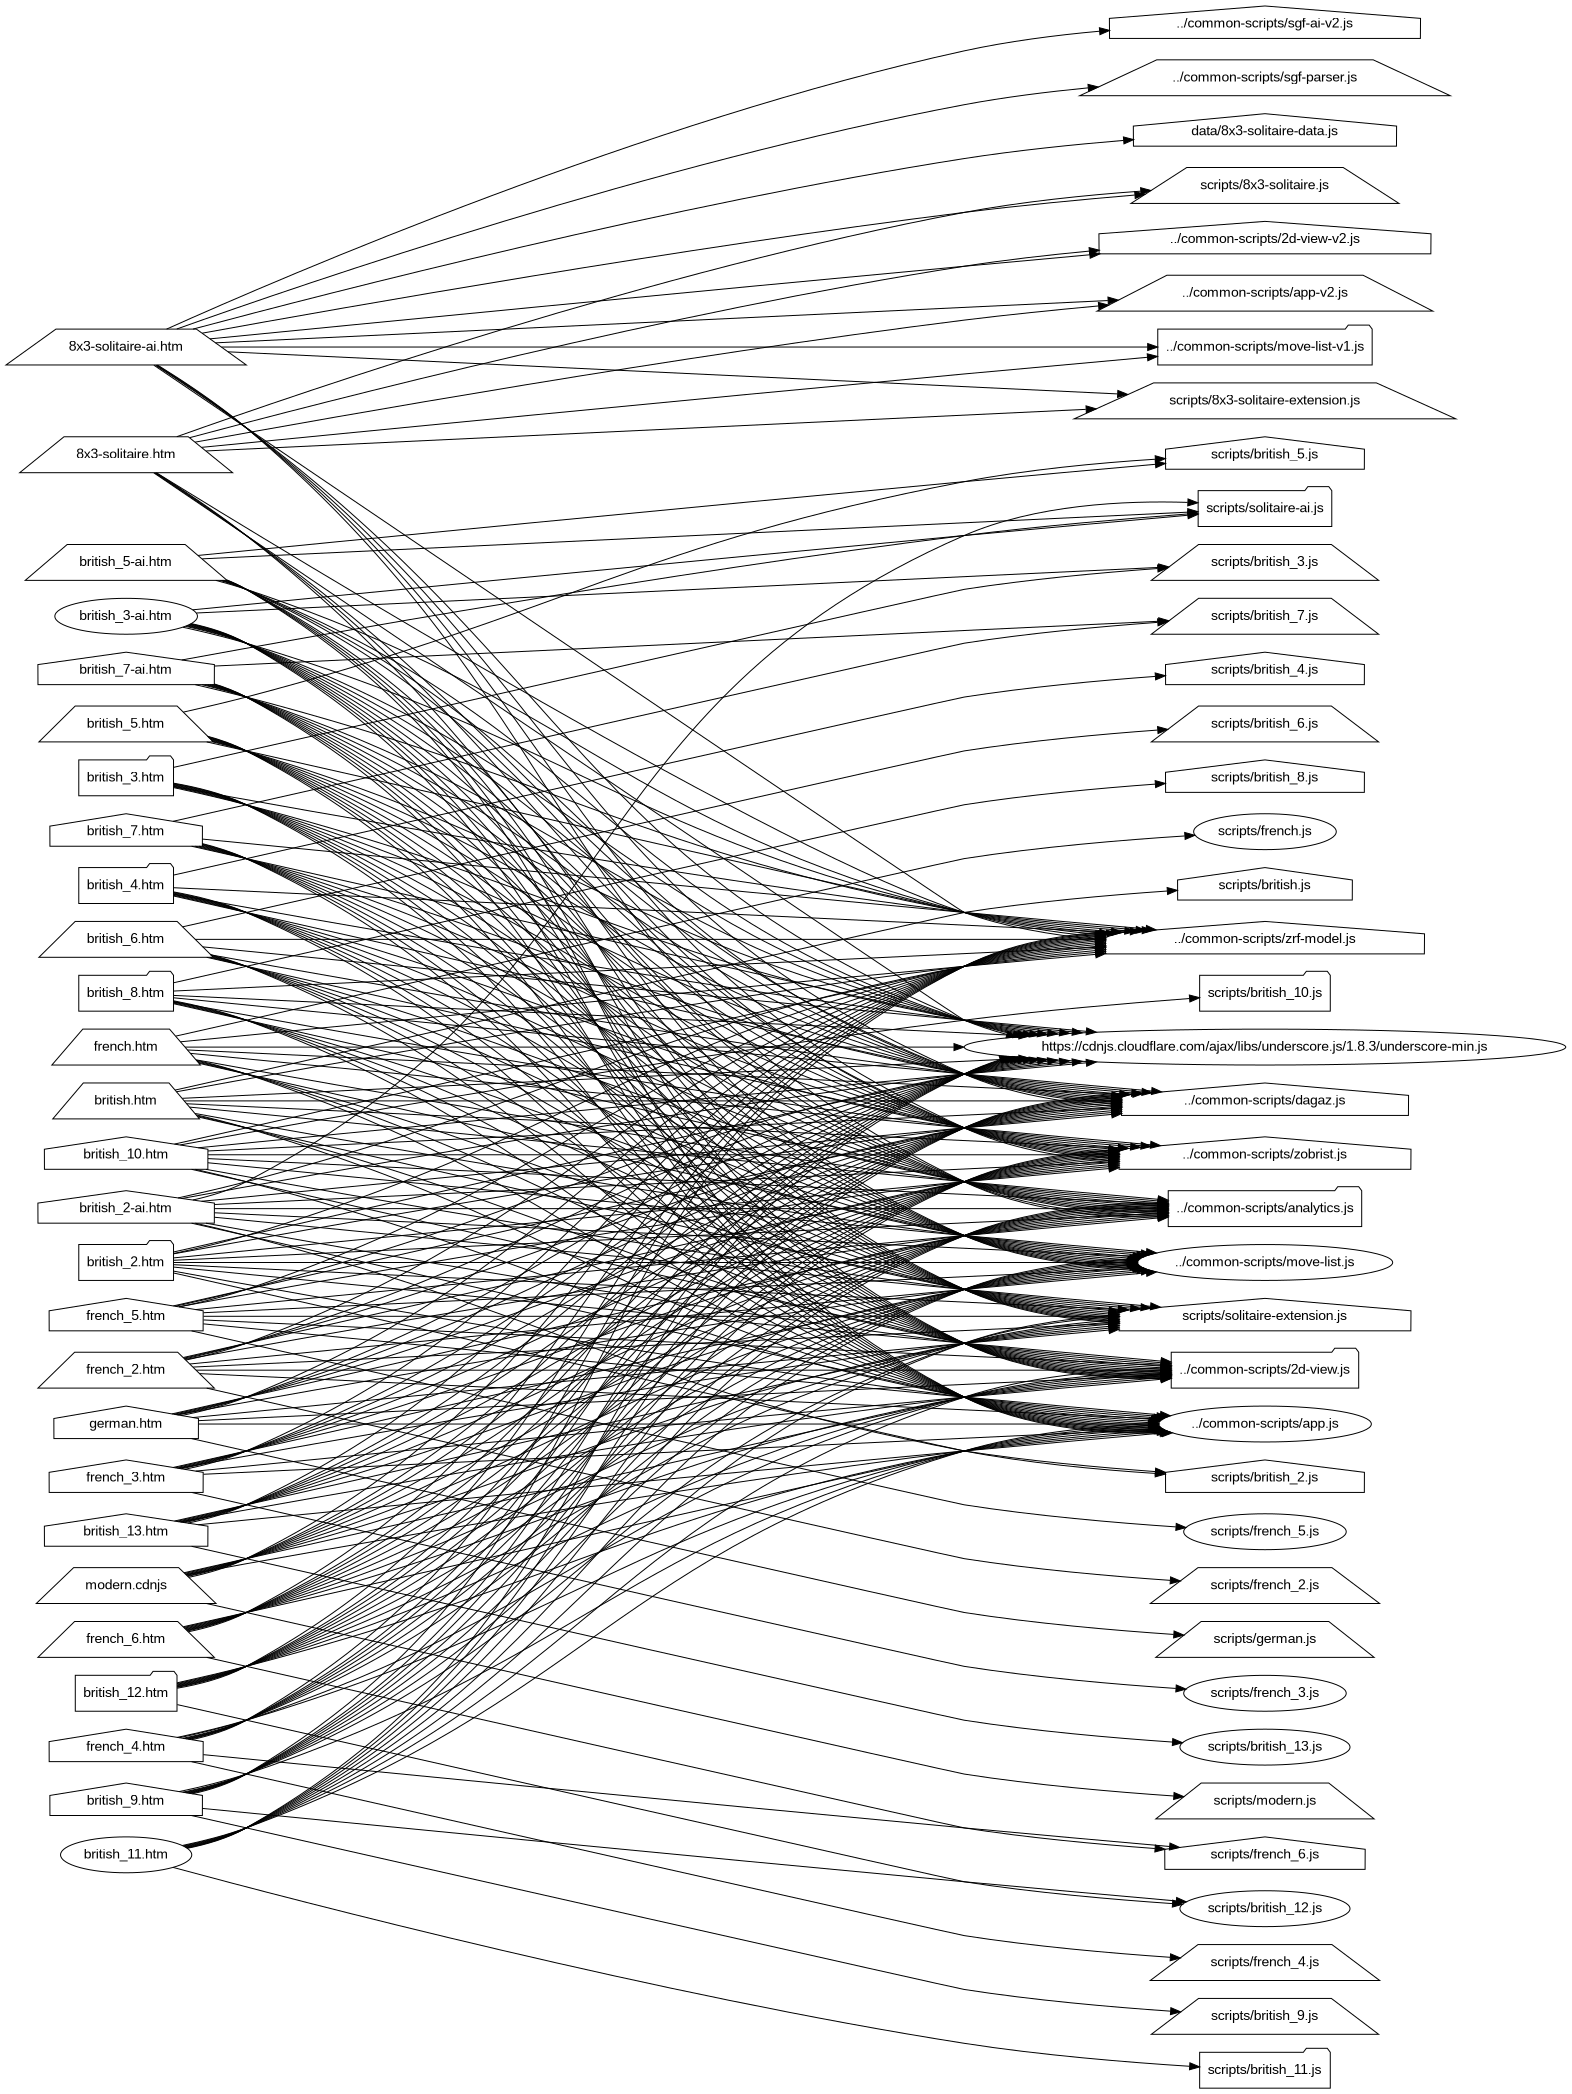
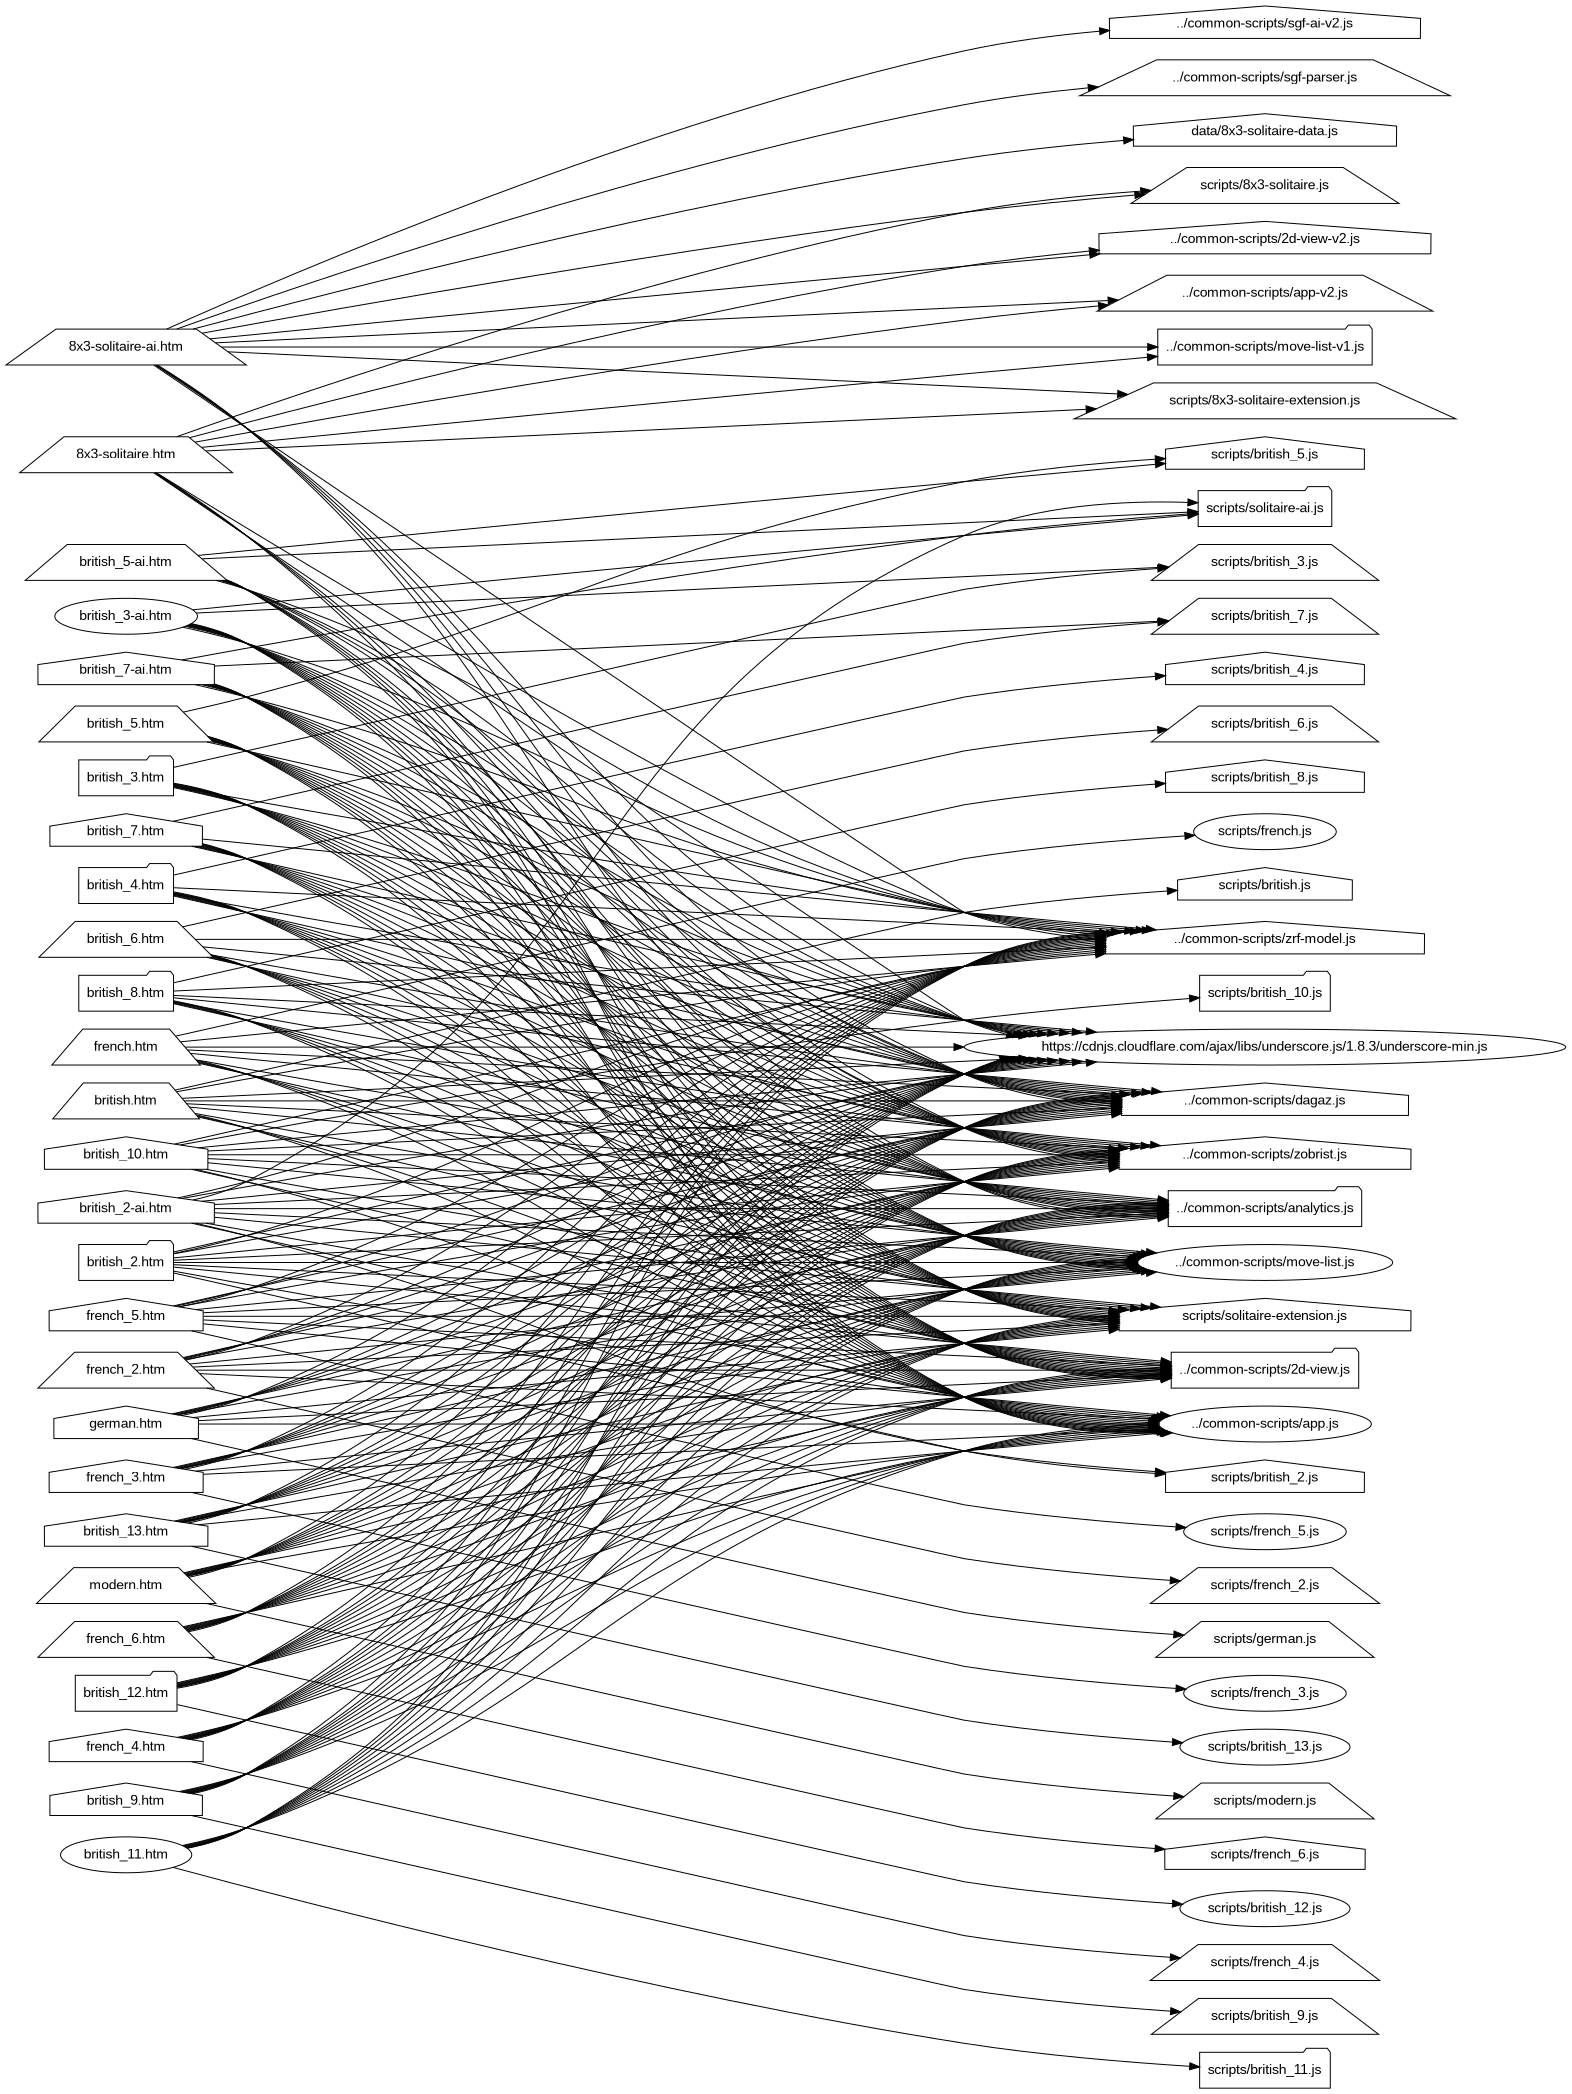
(126, 1586) -> (126, 1586)
(686, 1802) -> (634, 1501)
(689, 1856) -> (634, 1556)
